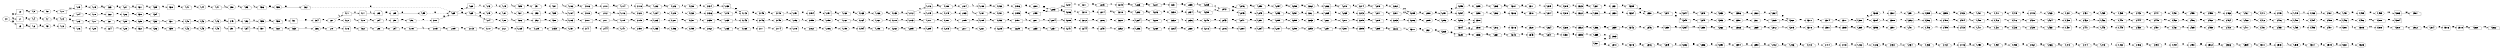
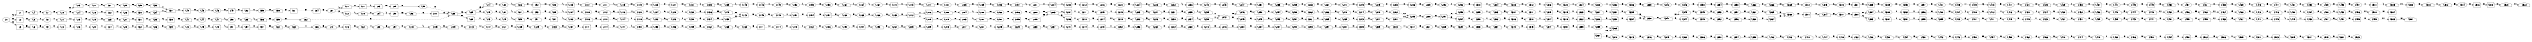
none -> (162, 12)
(1469, 24) -> (1485, 5)
